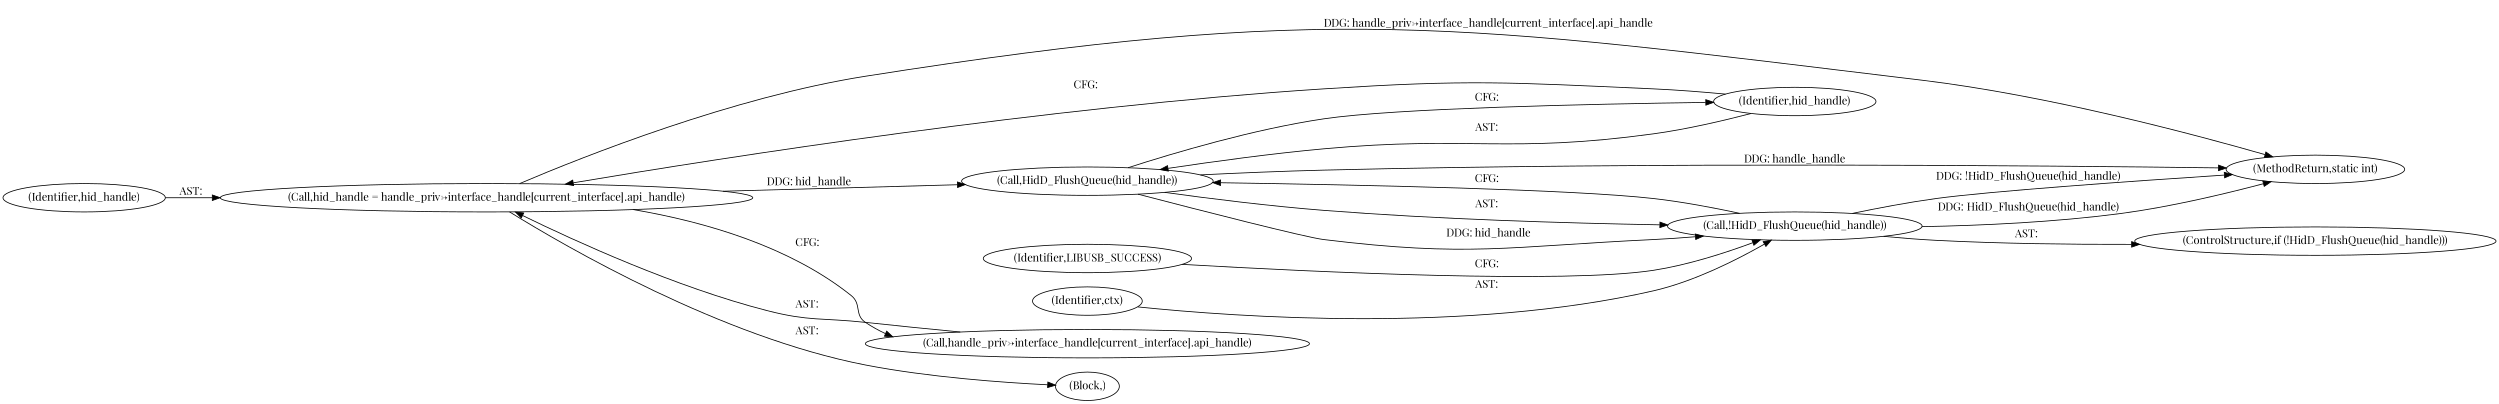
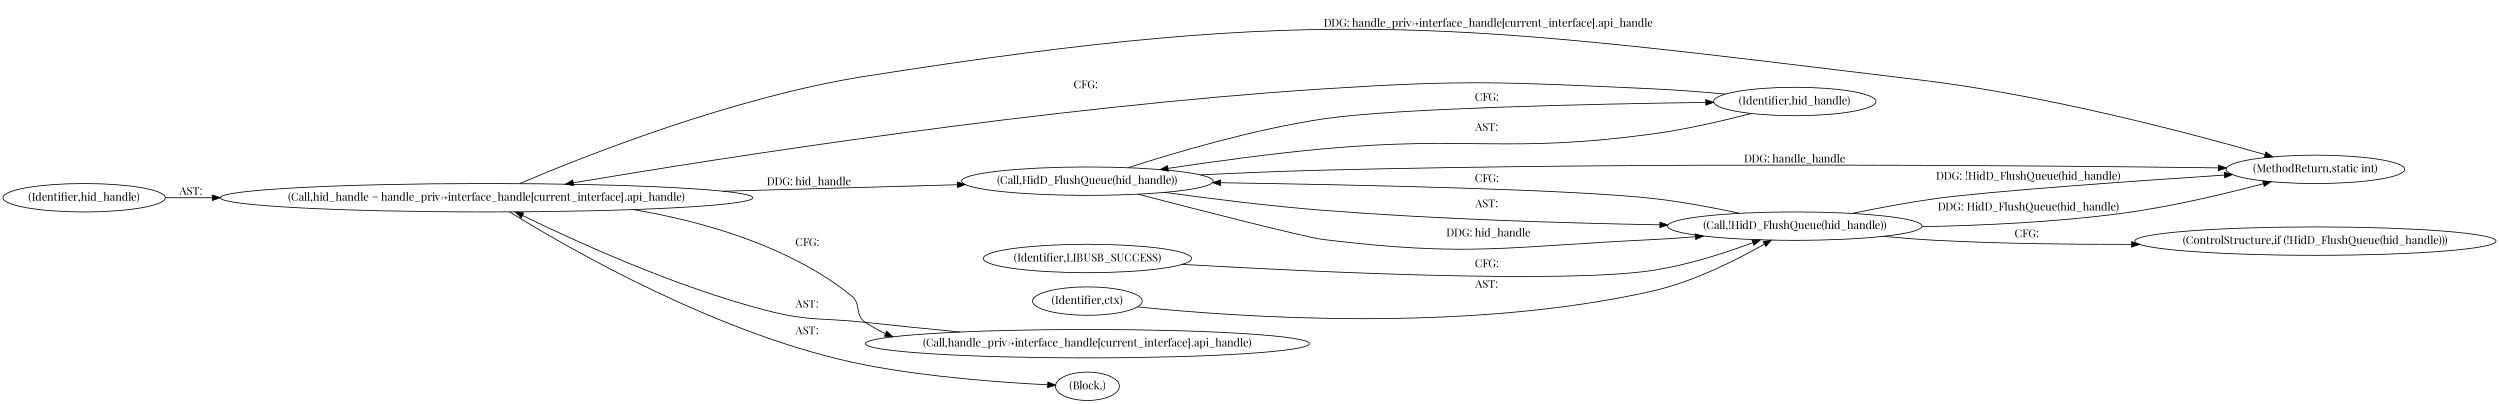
(2028, 234) -> (2028, 234)
